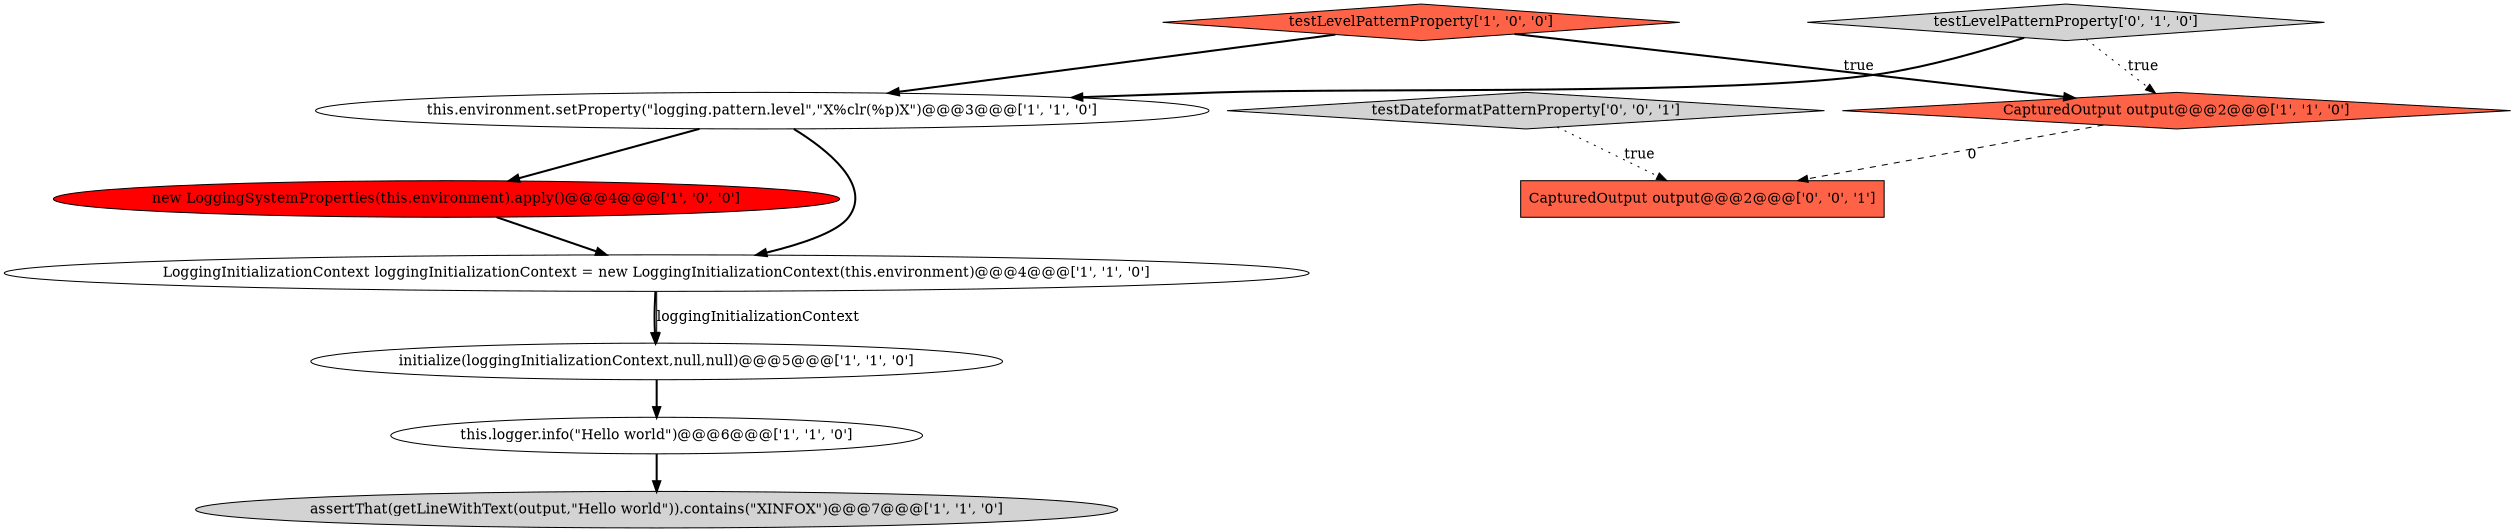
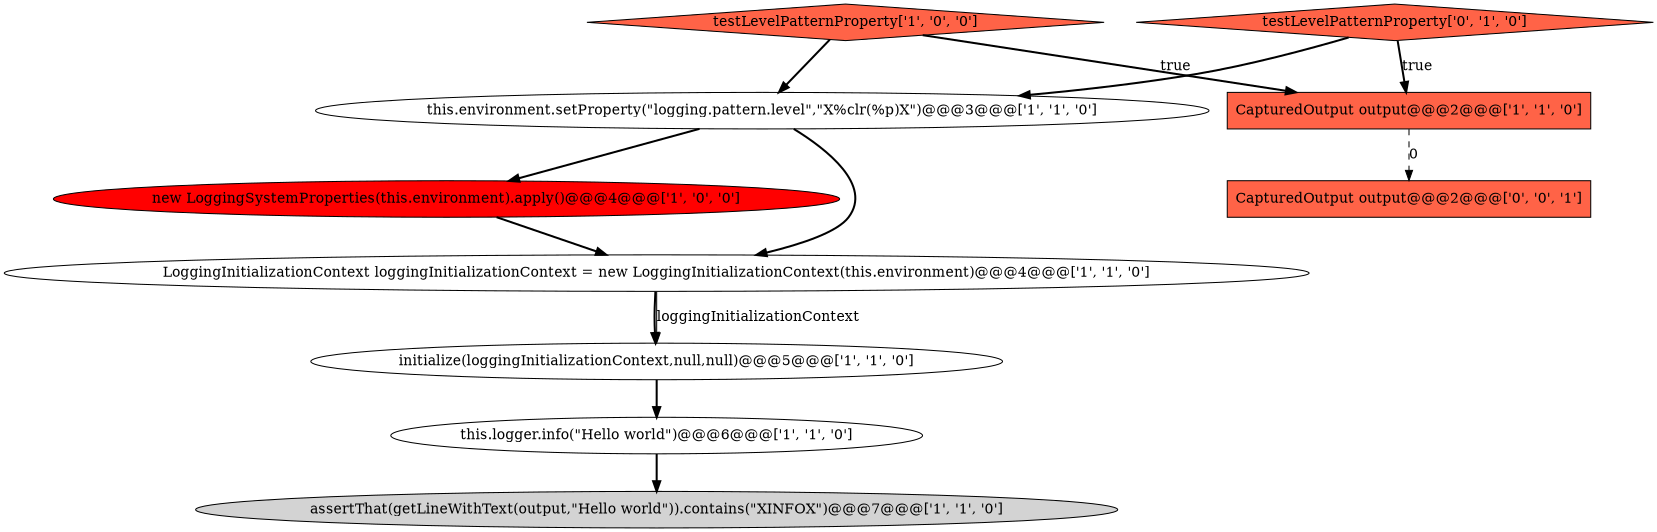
(2066, 22) -> (1395, 22)
(2117, 63) -> (1401, 61)
(1526, 111) -> none
(2177, 111) -> (1409, 111)
